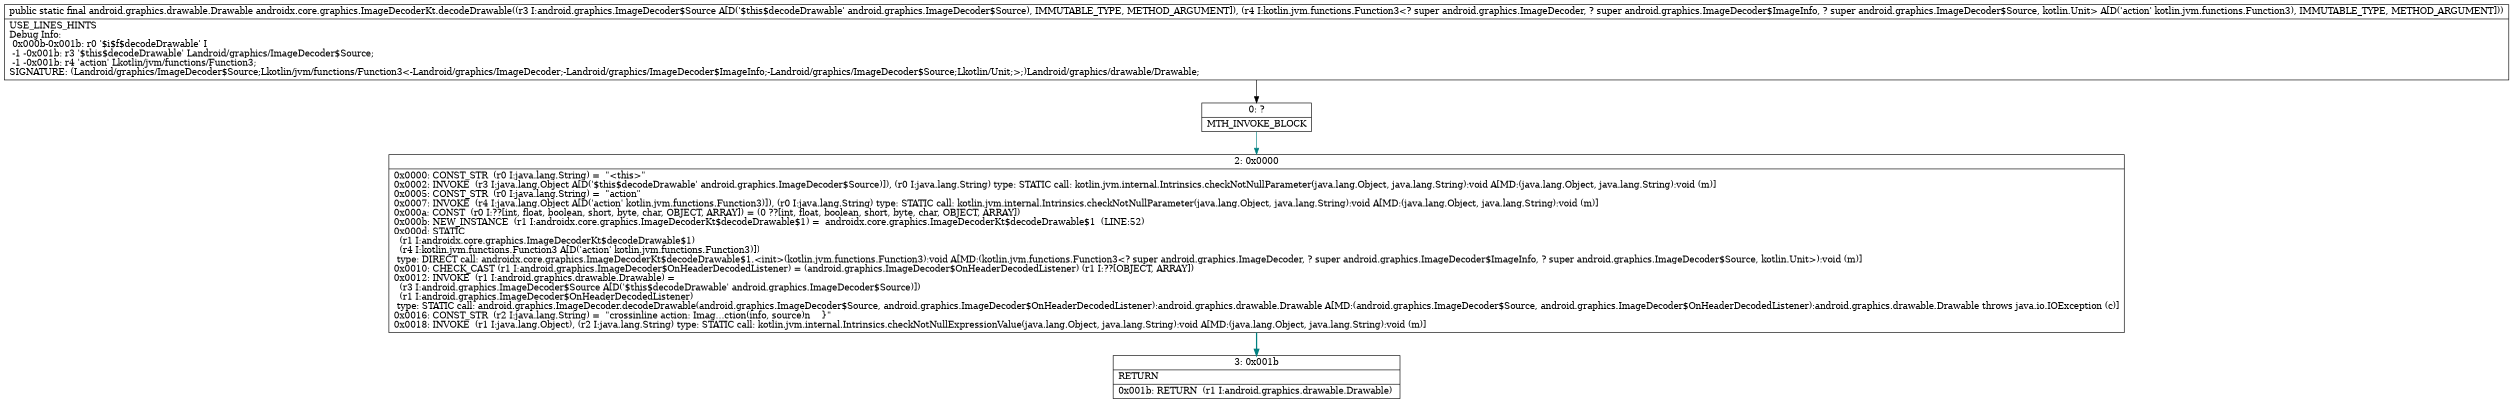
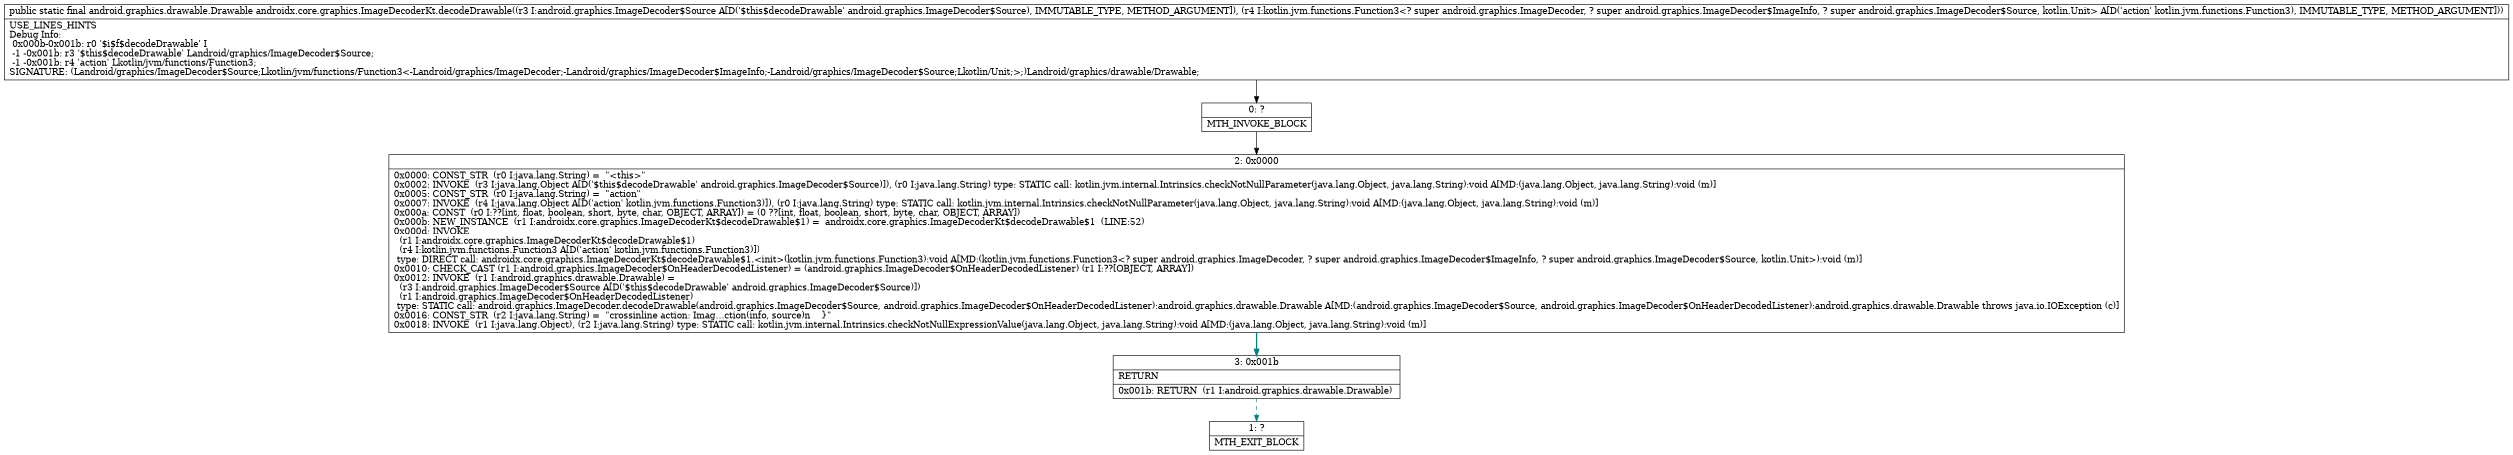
(1257, 140) -> (1257, 140)
(432, 232) -> (435, 232)
none -> (1257, 436)
